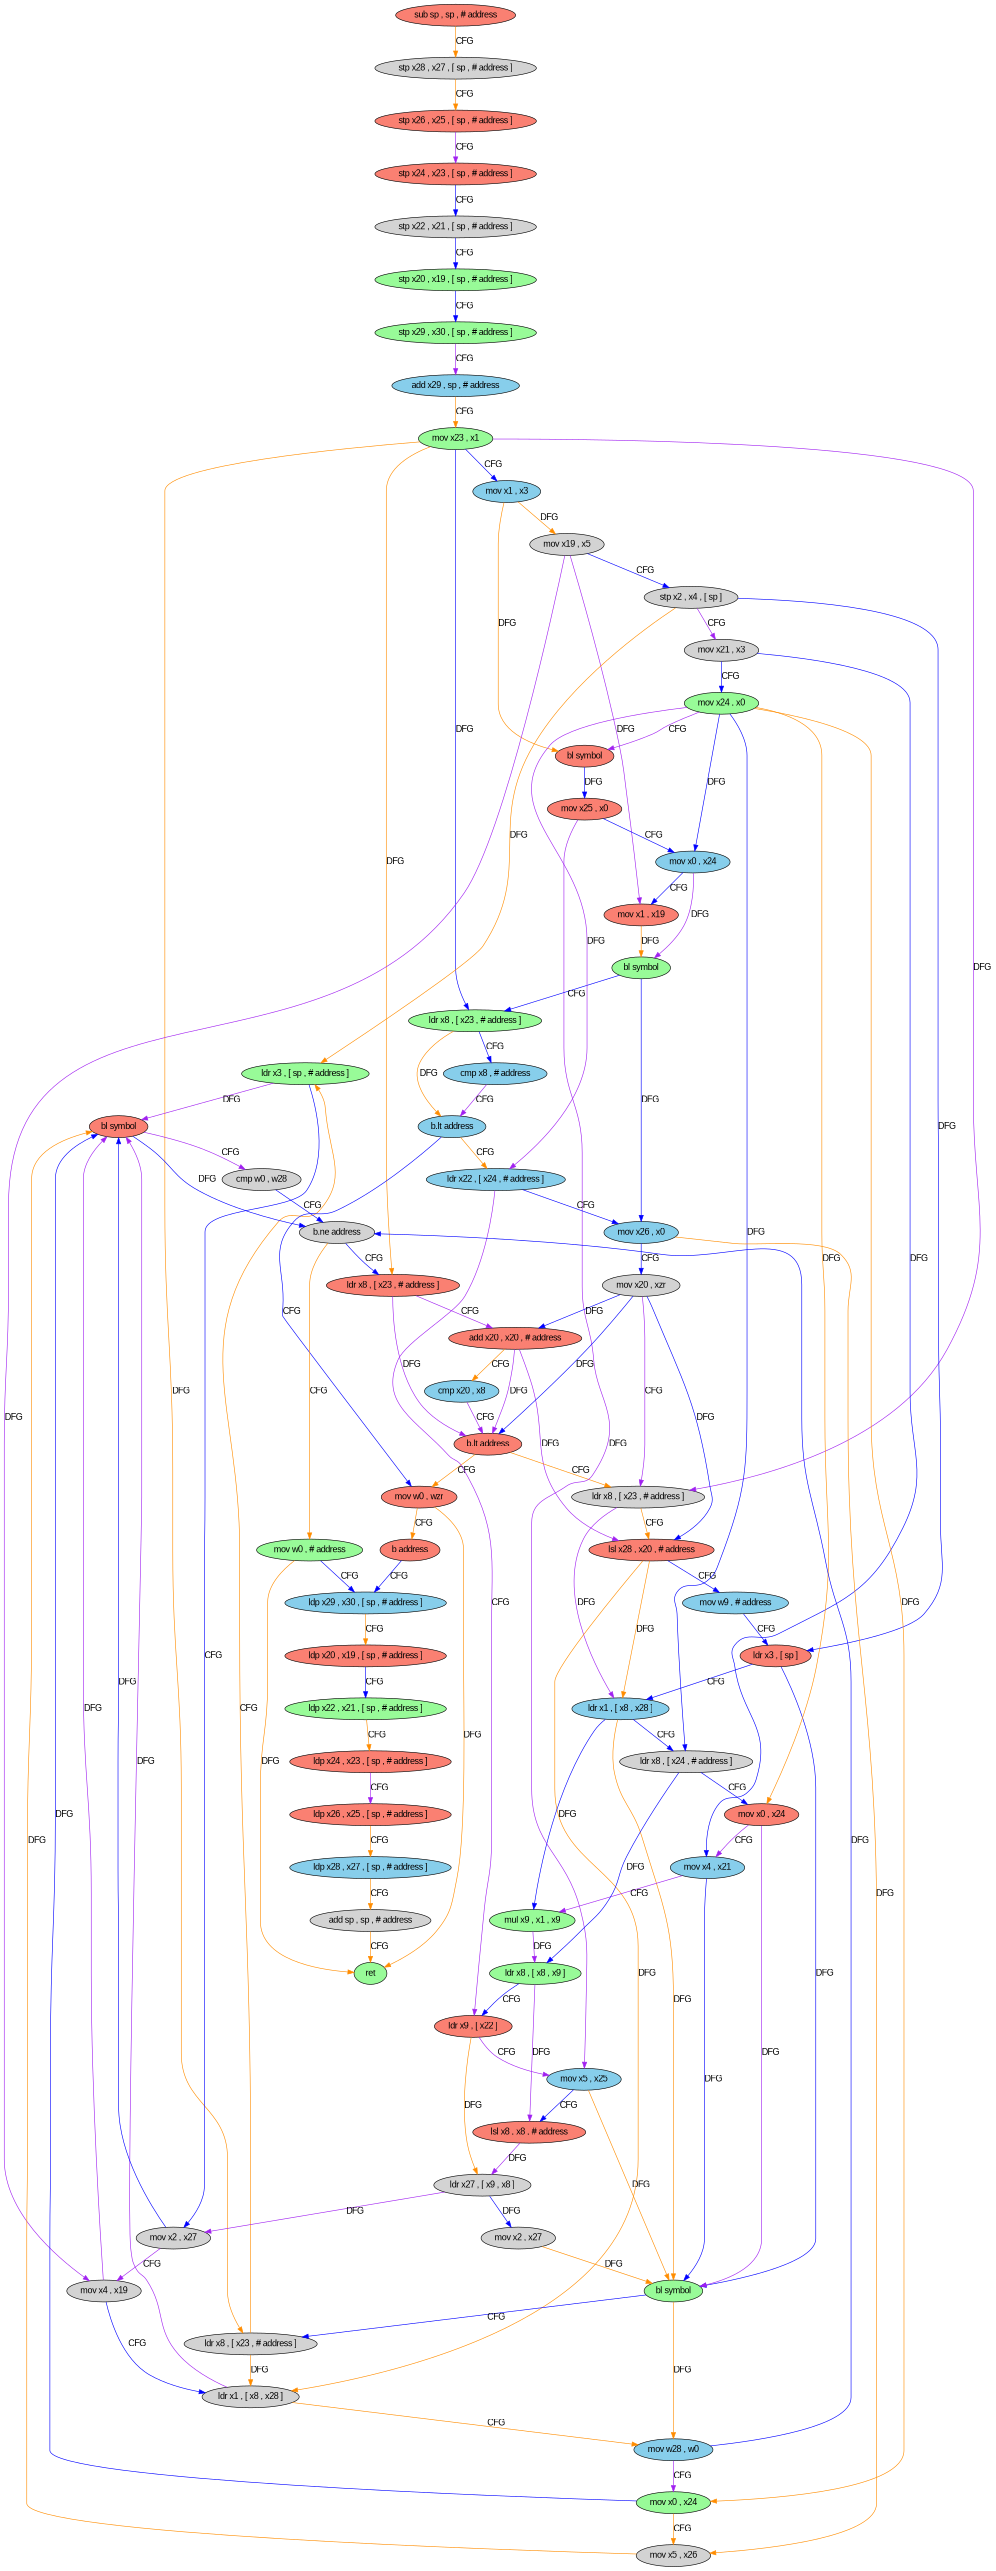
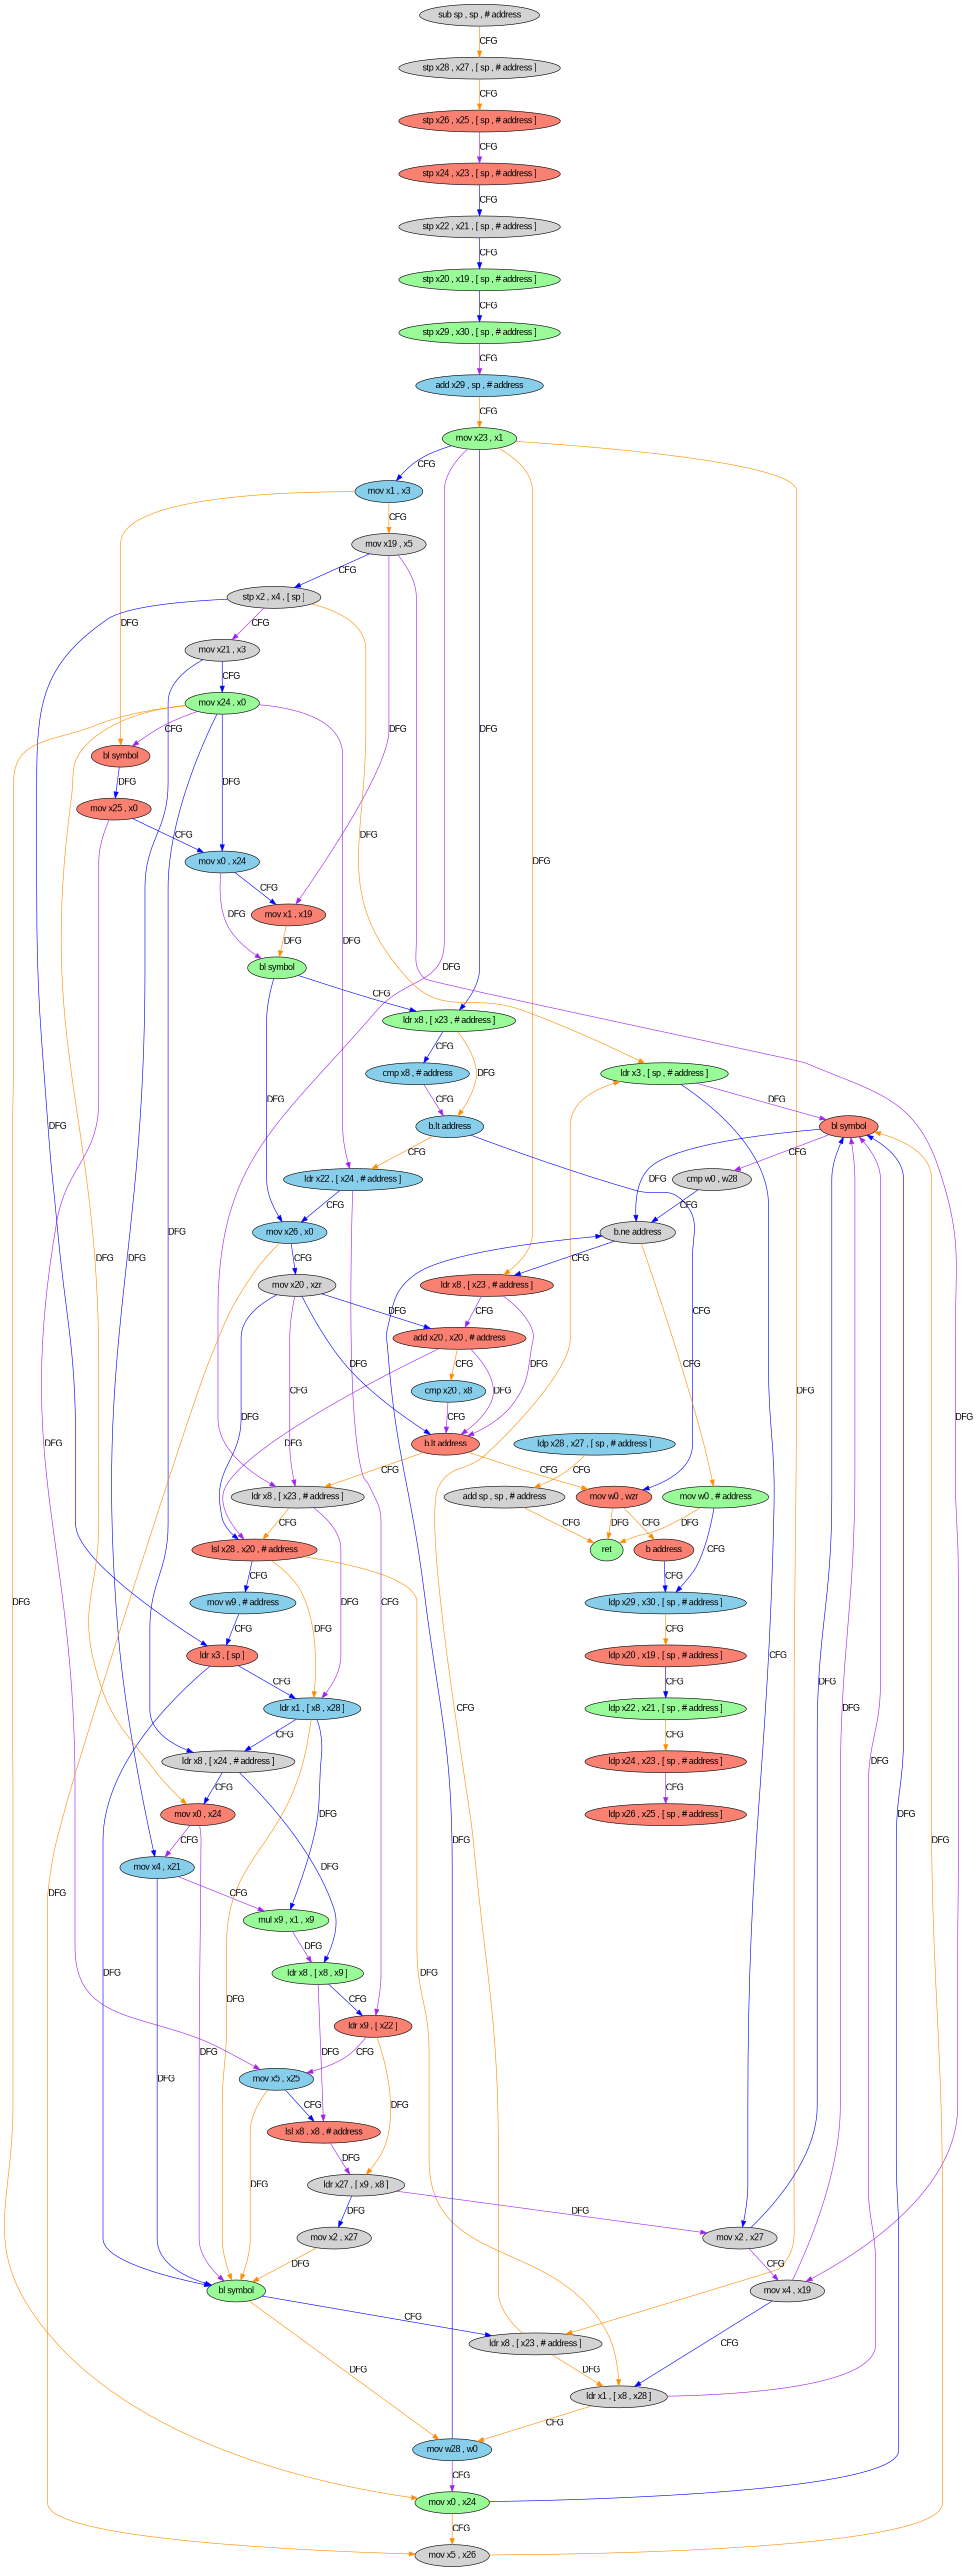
(456, 15) -> (480, 15)
(549, 518) -> (398, 518)
(370, 1838) -> none
